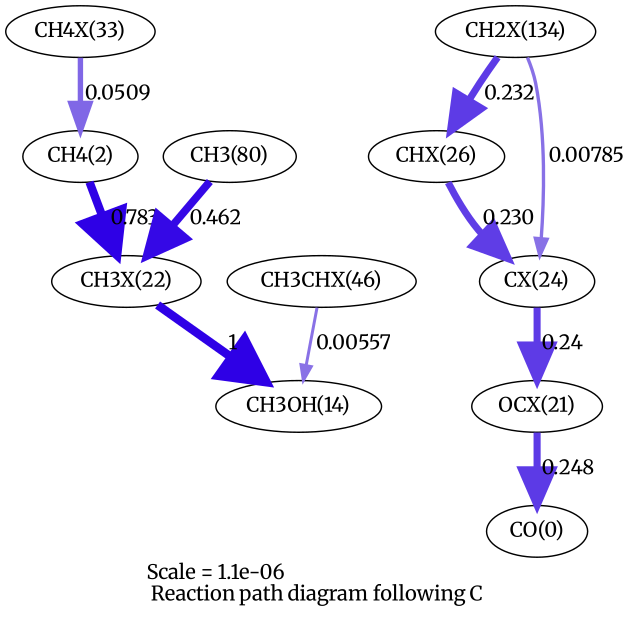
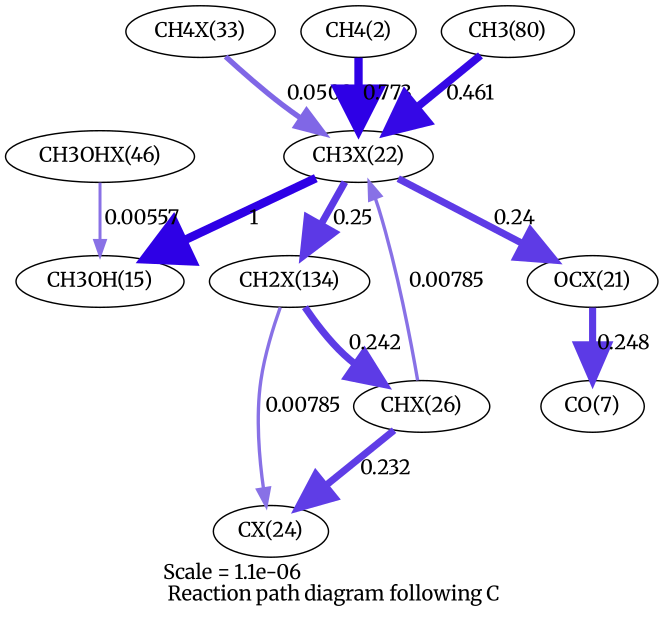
(80, 80) -> (262, 89)
(508, 94) -> (373, 344)
none -> (333, 203)
(133, 219) -> (386, 94)
(214, 219) -> (468, 94)
(507, 219) -> (384, 469)
(322, 281) -> (100, 157)
none -> (399, 288)
(537, 326) -> (461, 211)
(299, 406) -> (100, 281)
(537, 531) -> (593, 406)
